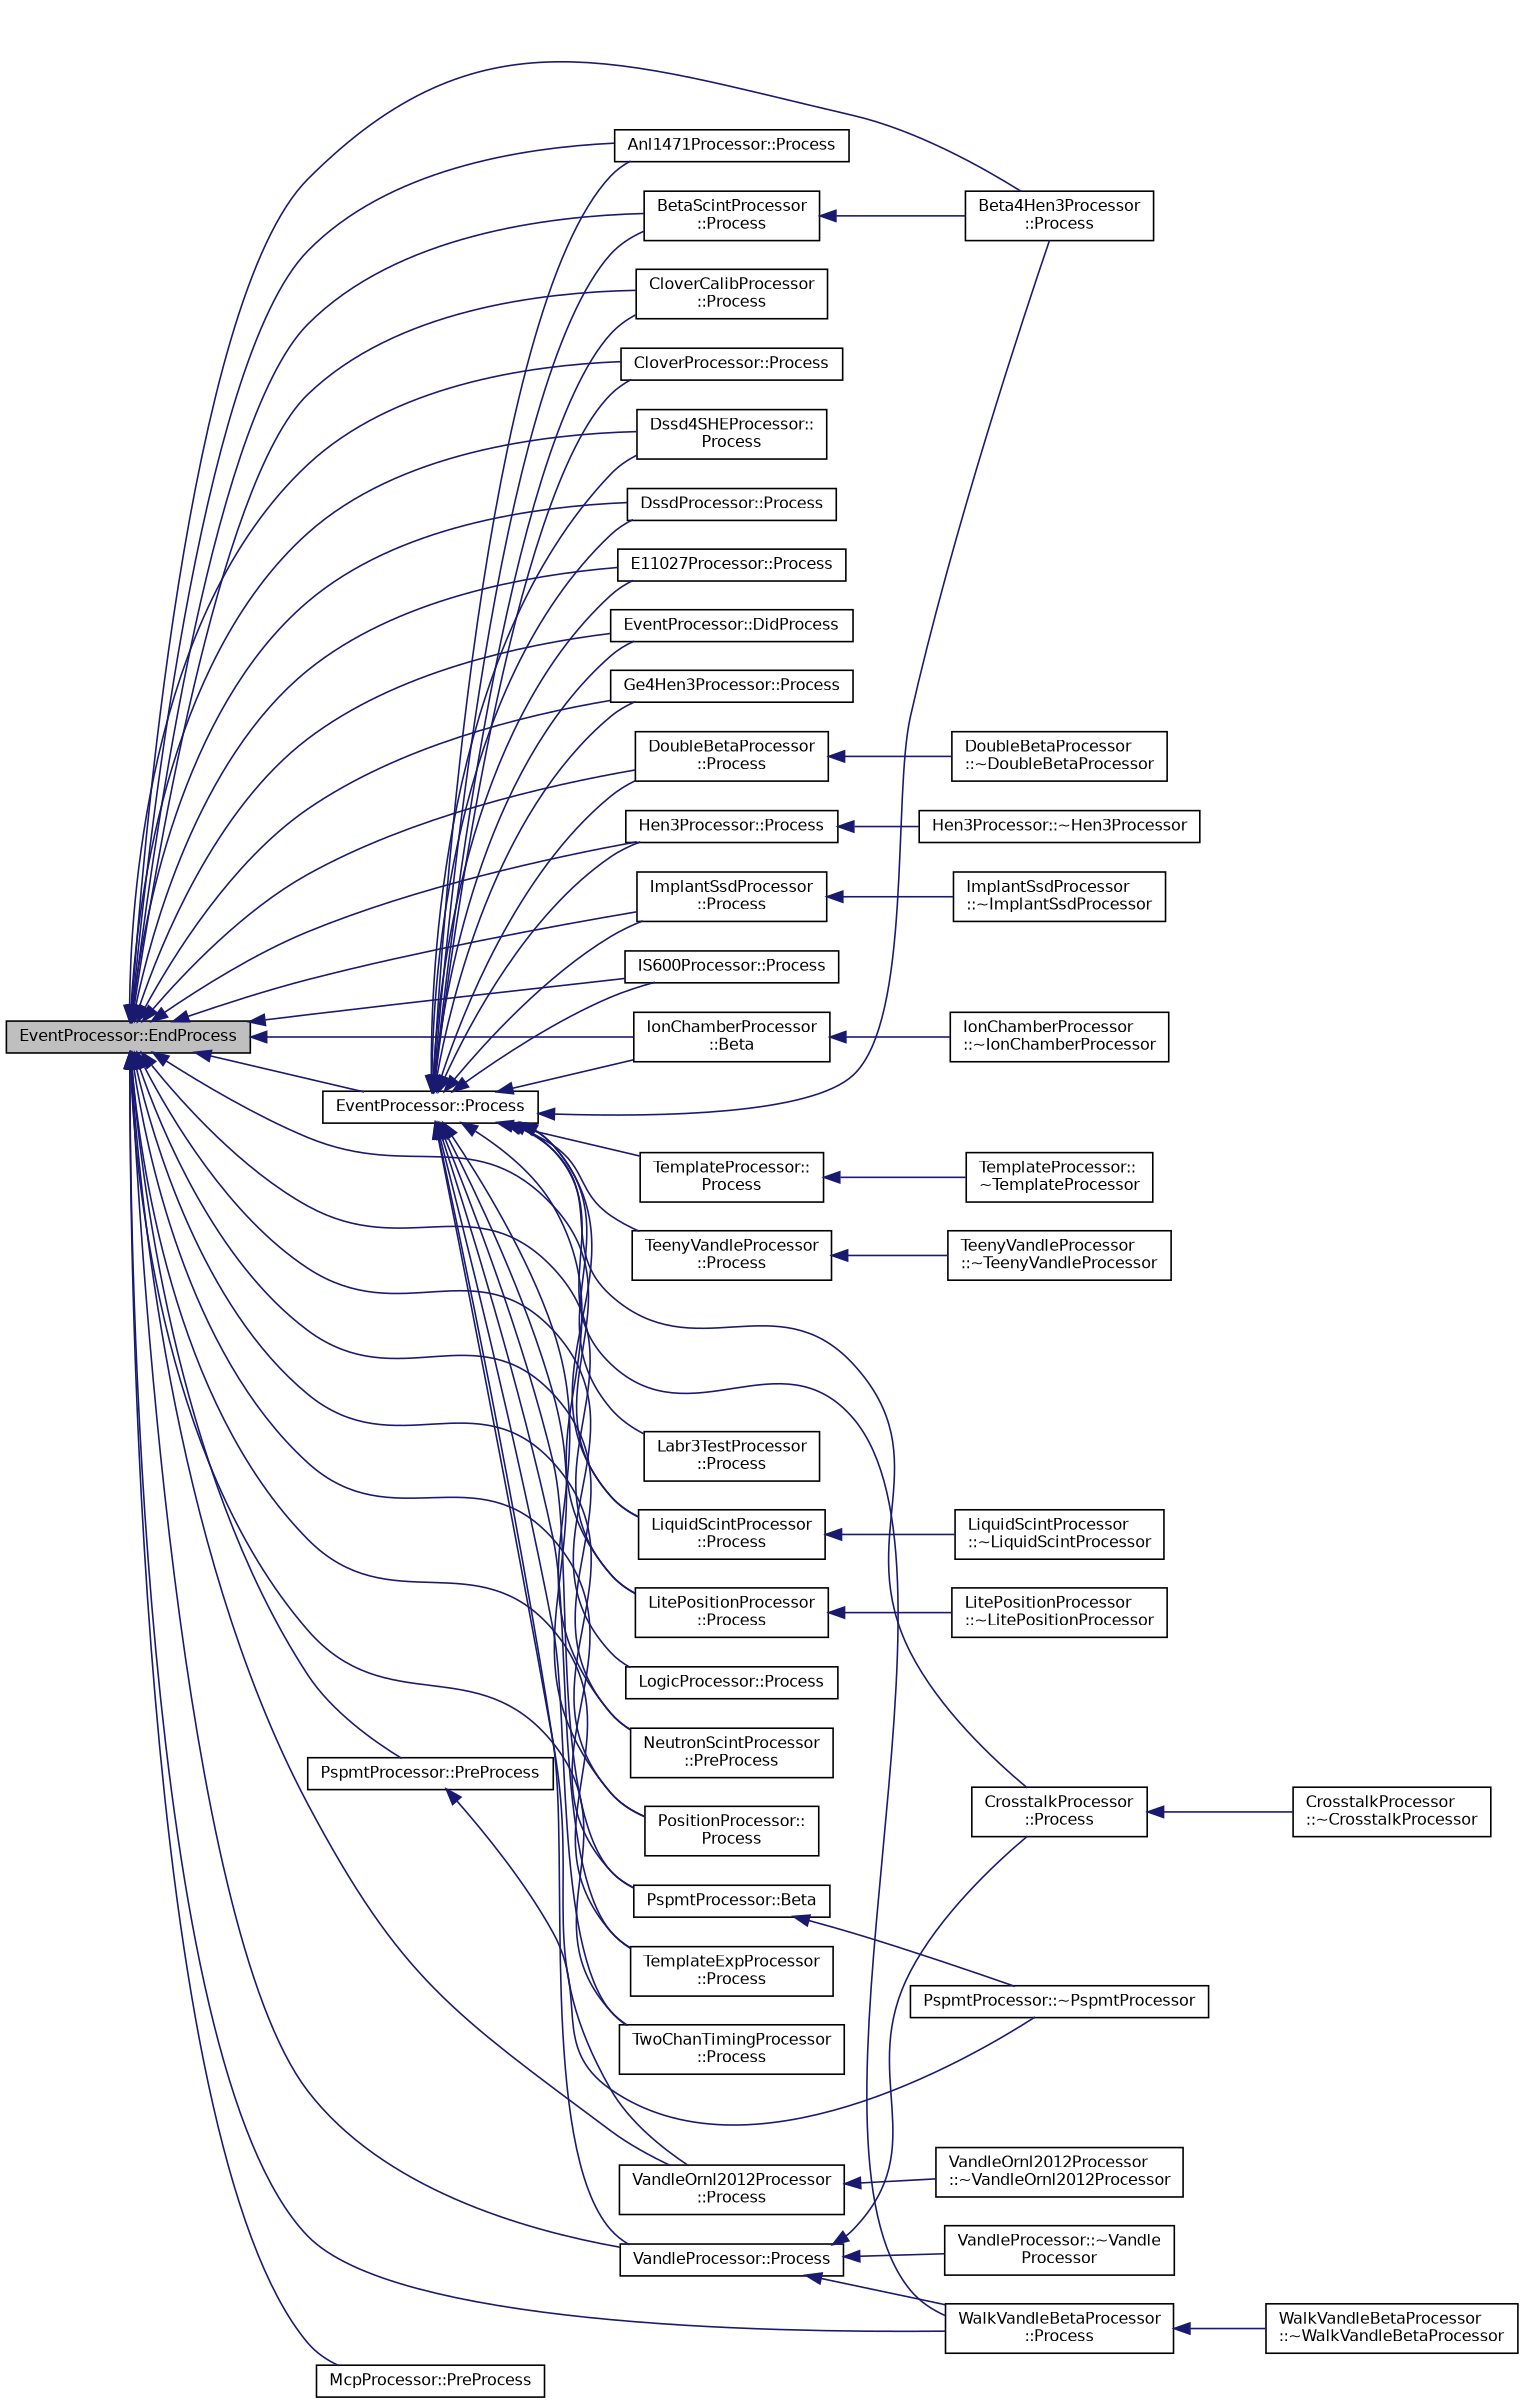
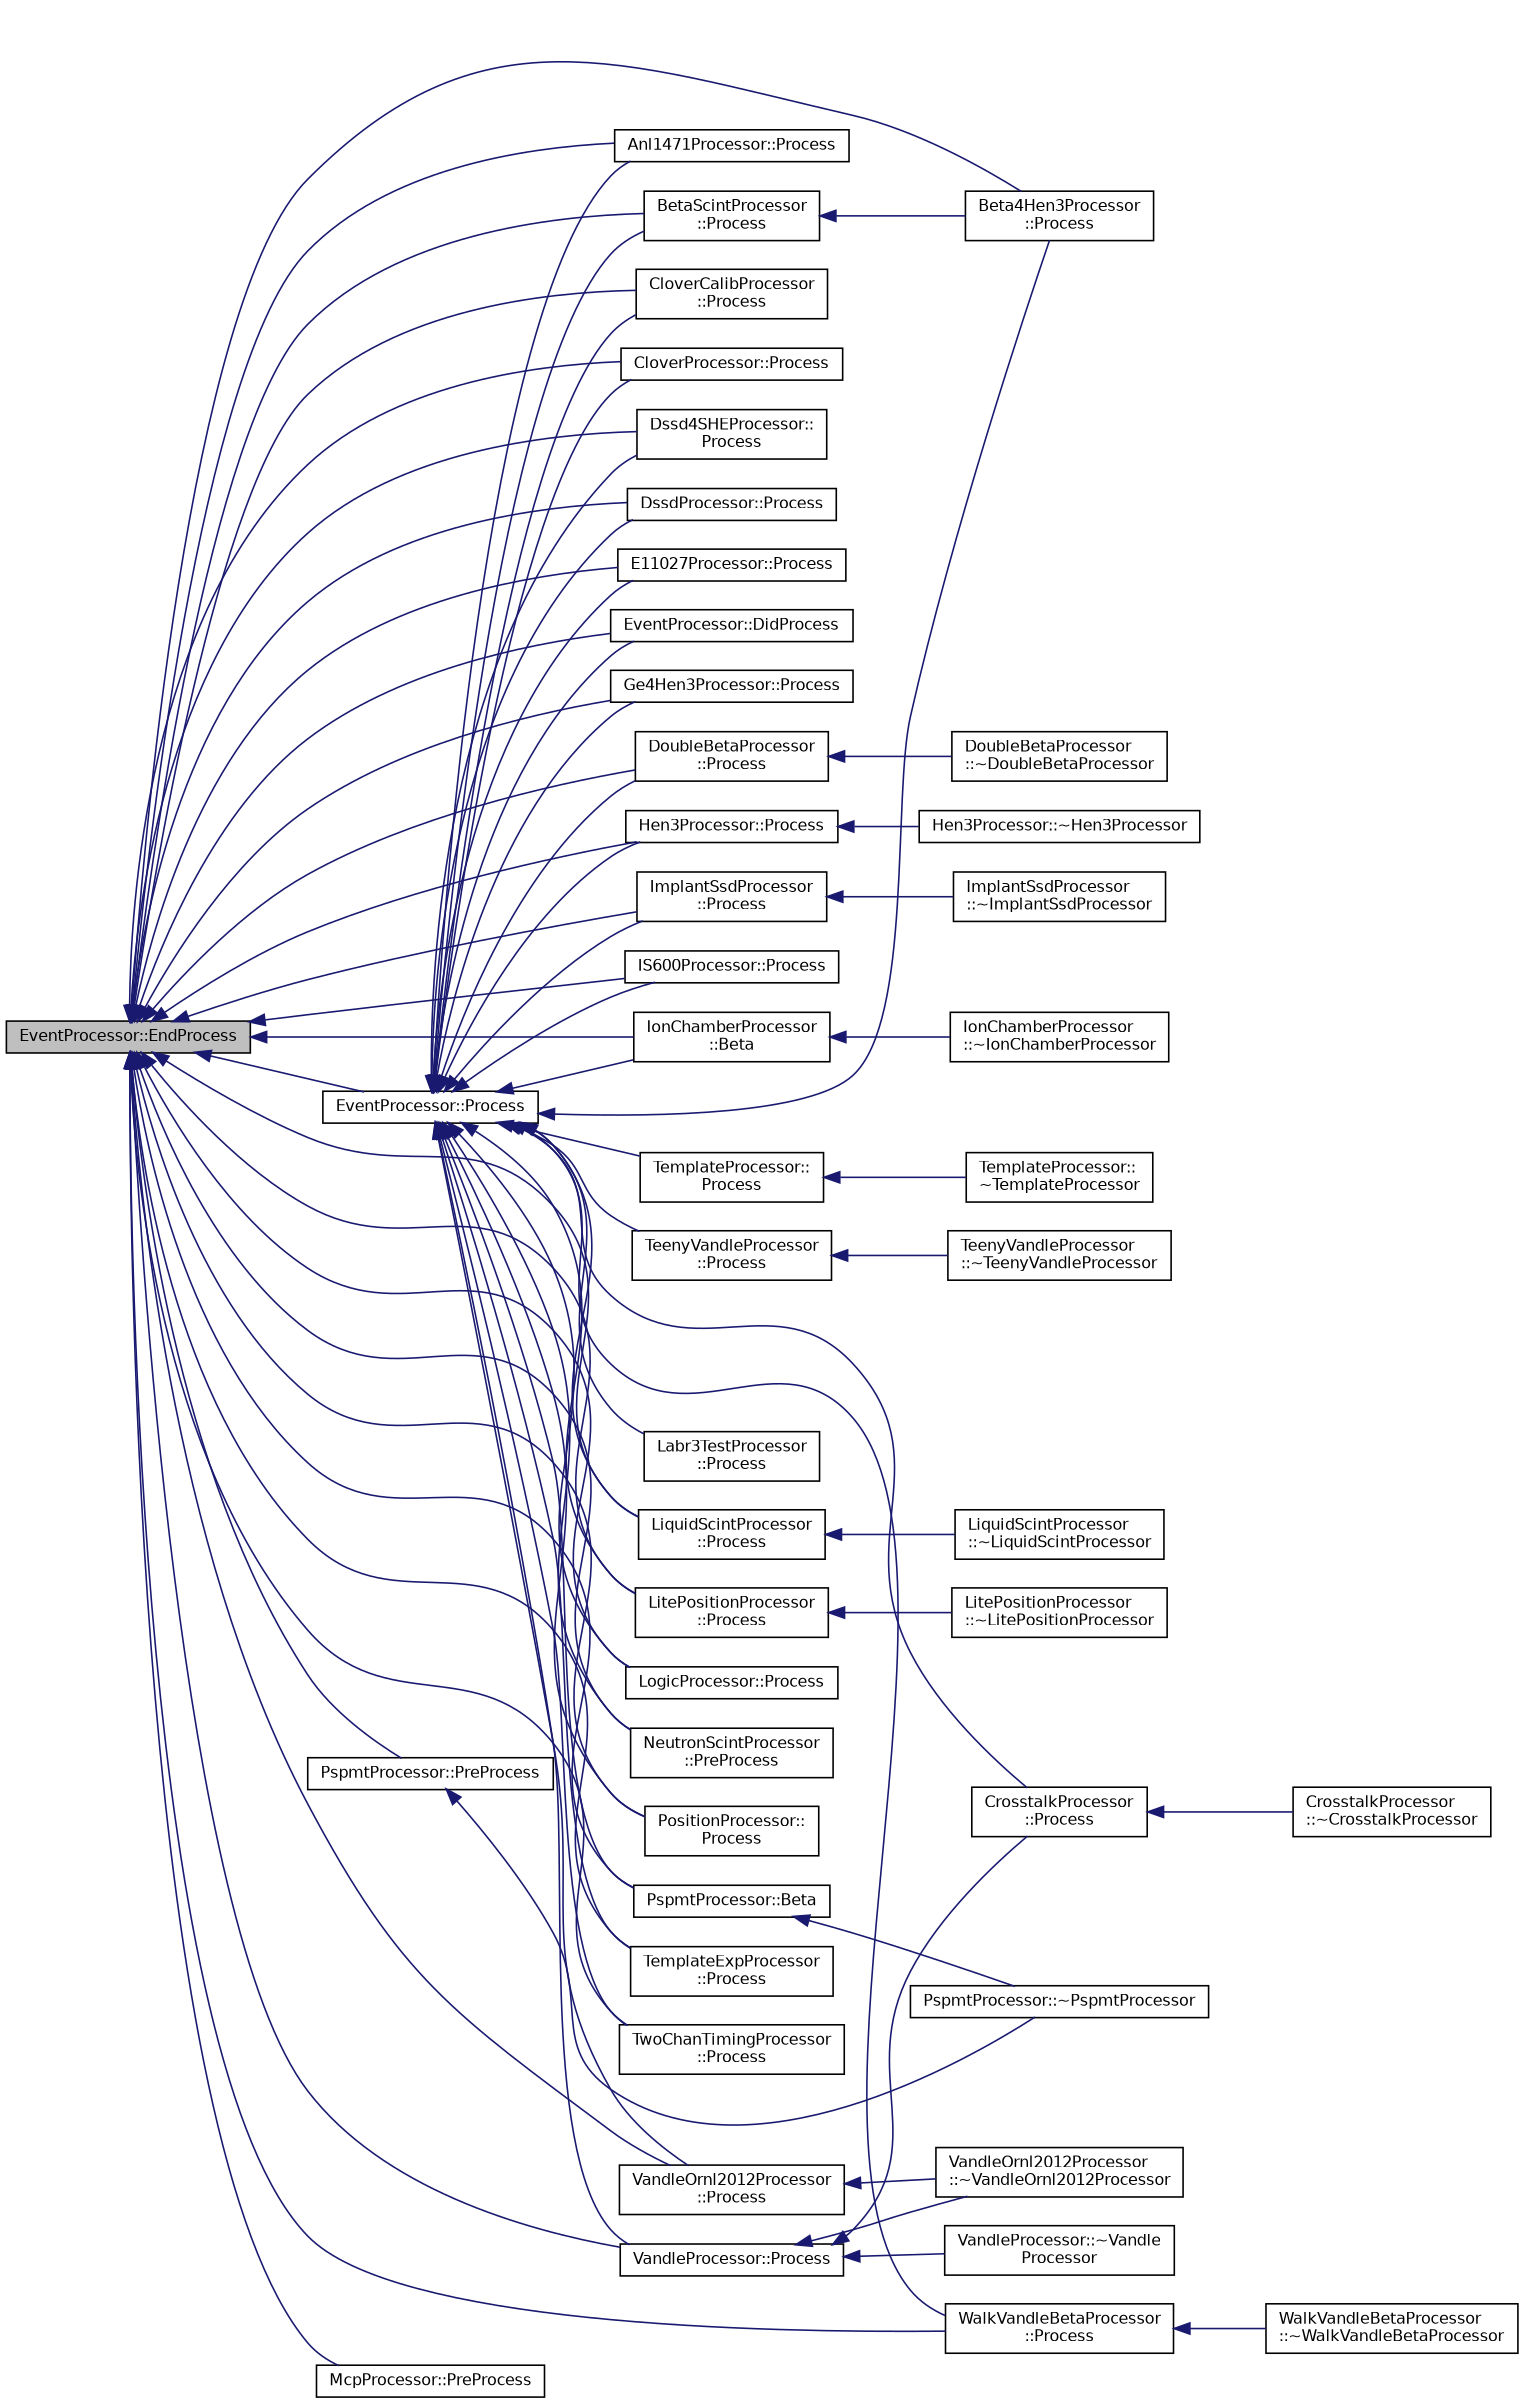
none -> (569, 1322)
(883, 2292) -> (893, 2217)
